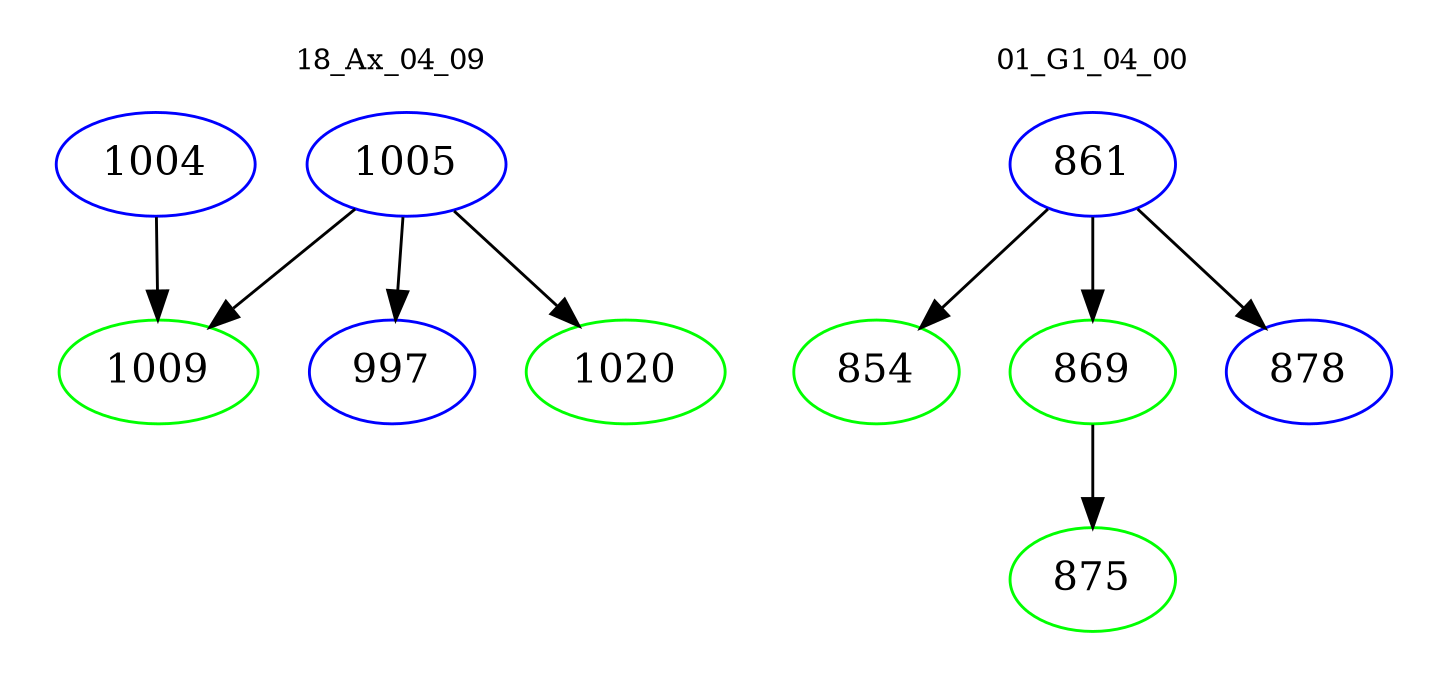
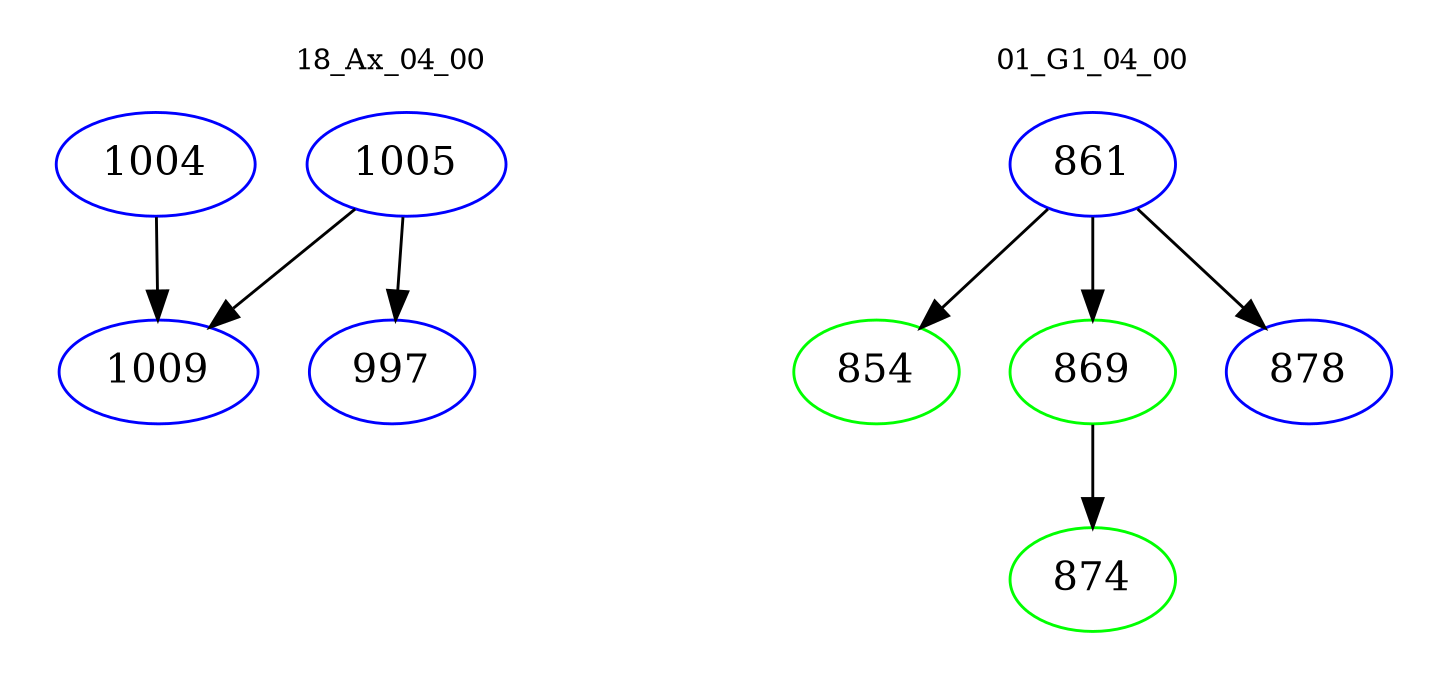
(391, 62) -> (391, 62)
(159, 372) -> (159, 372)
(626, 372) -> none
(1093, 580) -> (1093, 580)
